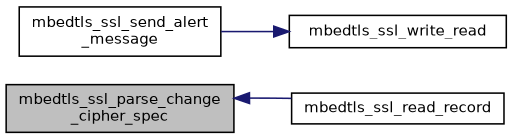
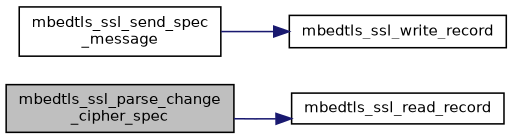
(120, 32) -> (120, 32)
(398, 32) -> (398, 32)
(271, 98) -> (255, 119)
